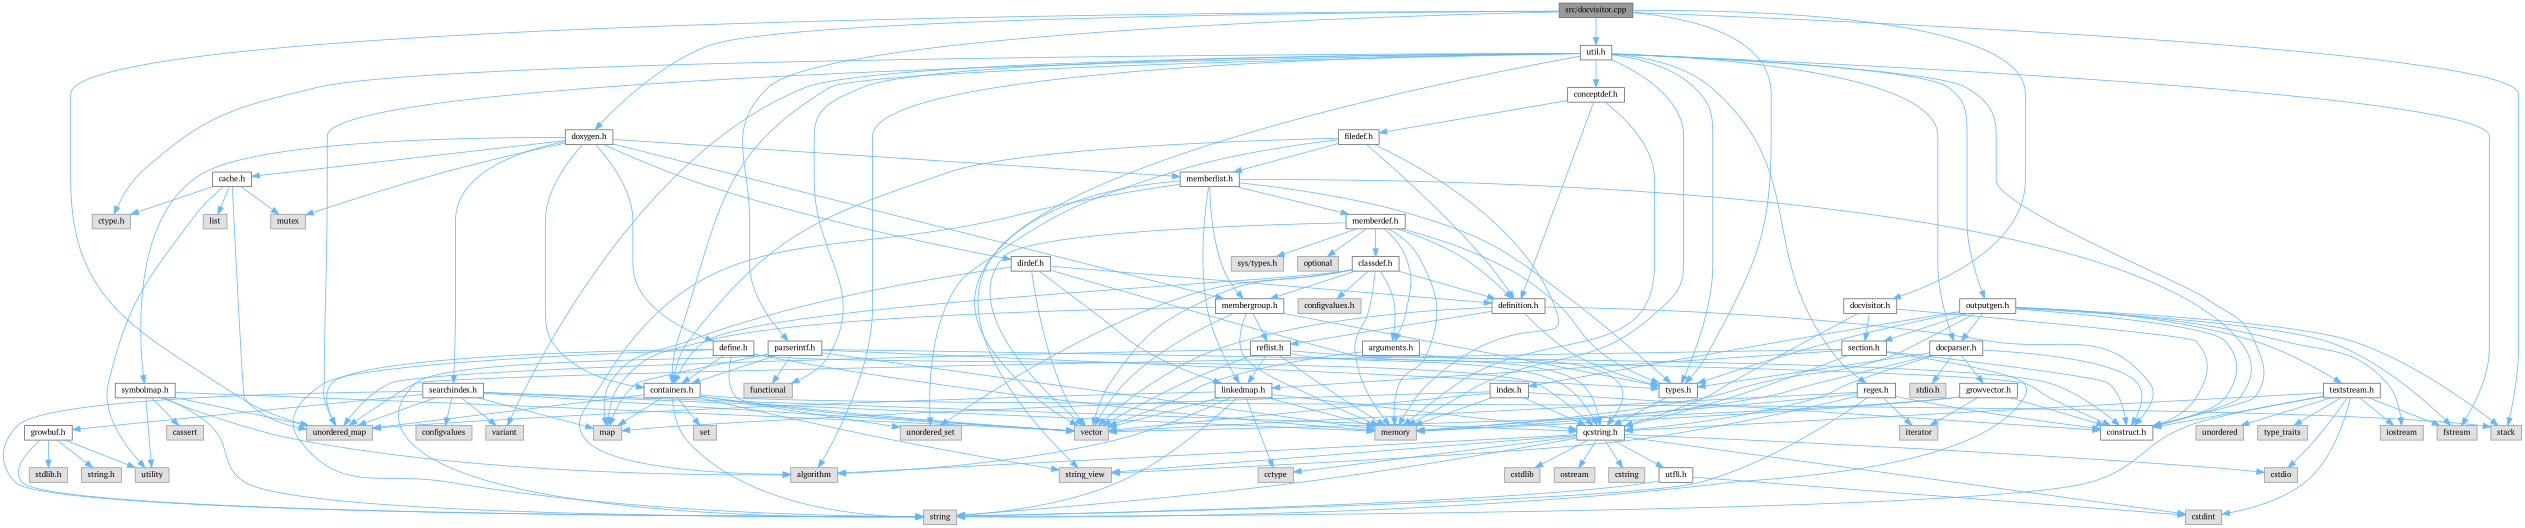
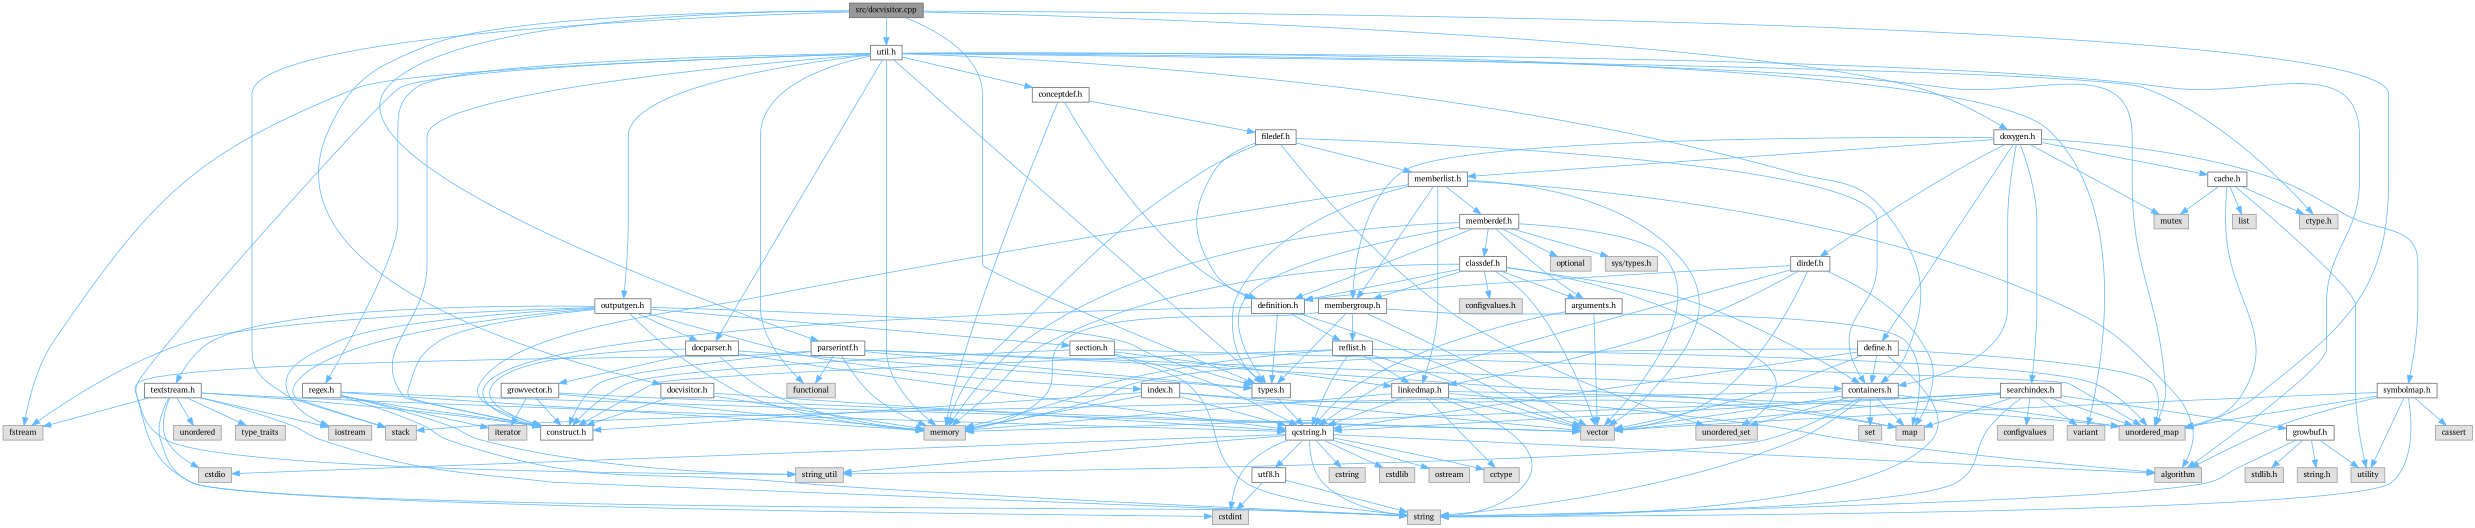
(1868, 320) -> (815, 412)
(1928, 391) -> none
(1085, 475) -> (820, 475)
